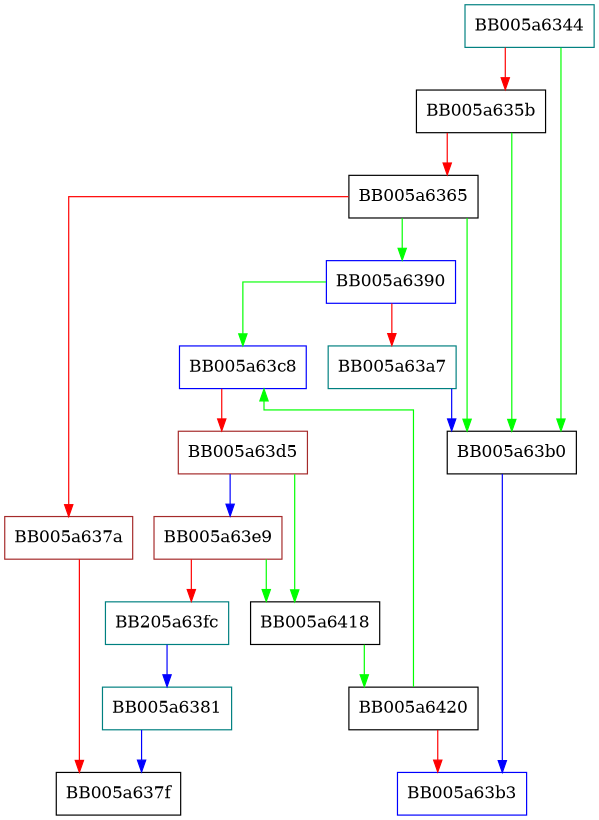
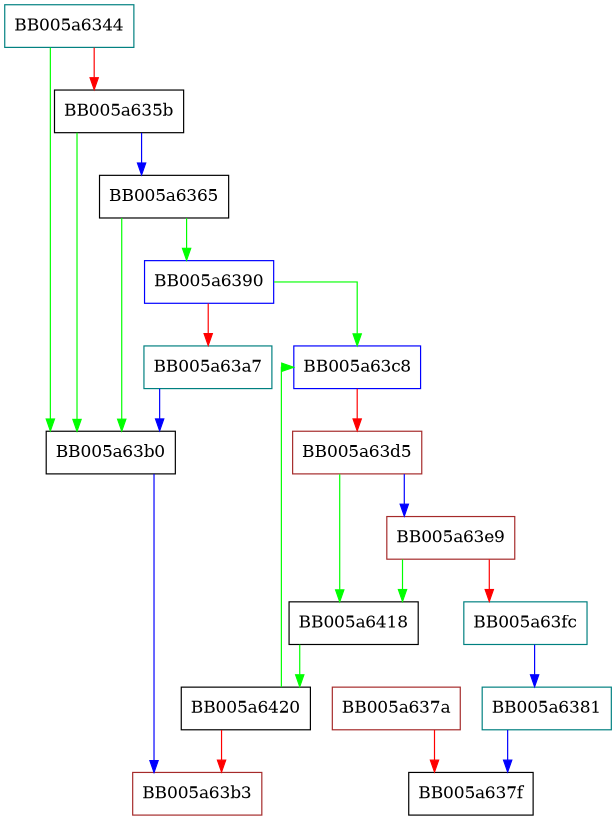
(447, 148) -> (142, 148)
(69, 211) -> none
(167, 623) -> (525, 623)
(462, 794) -> (197, 794)
